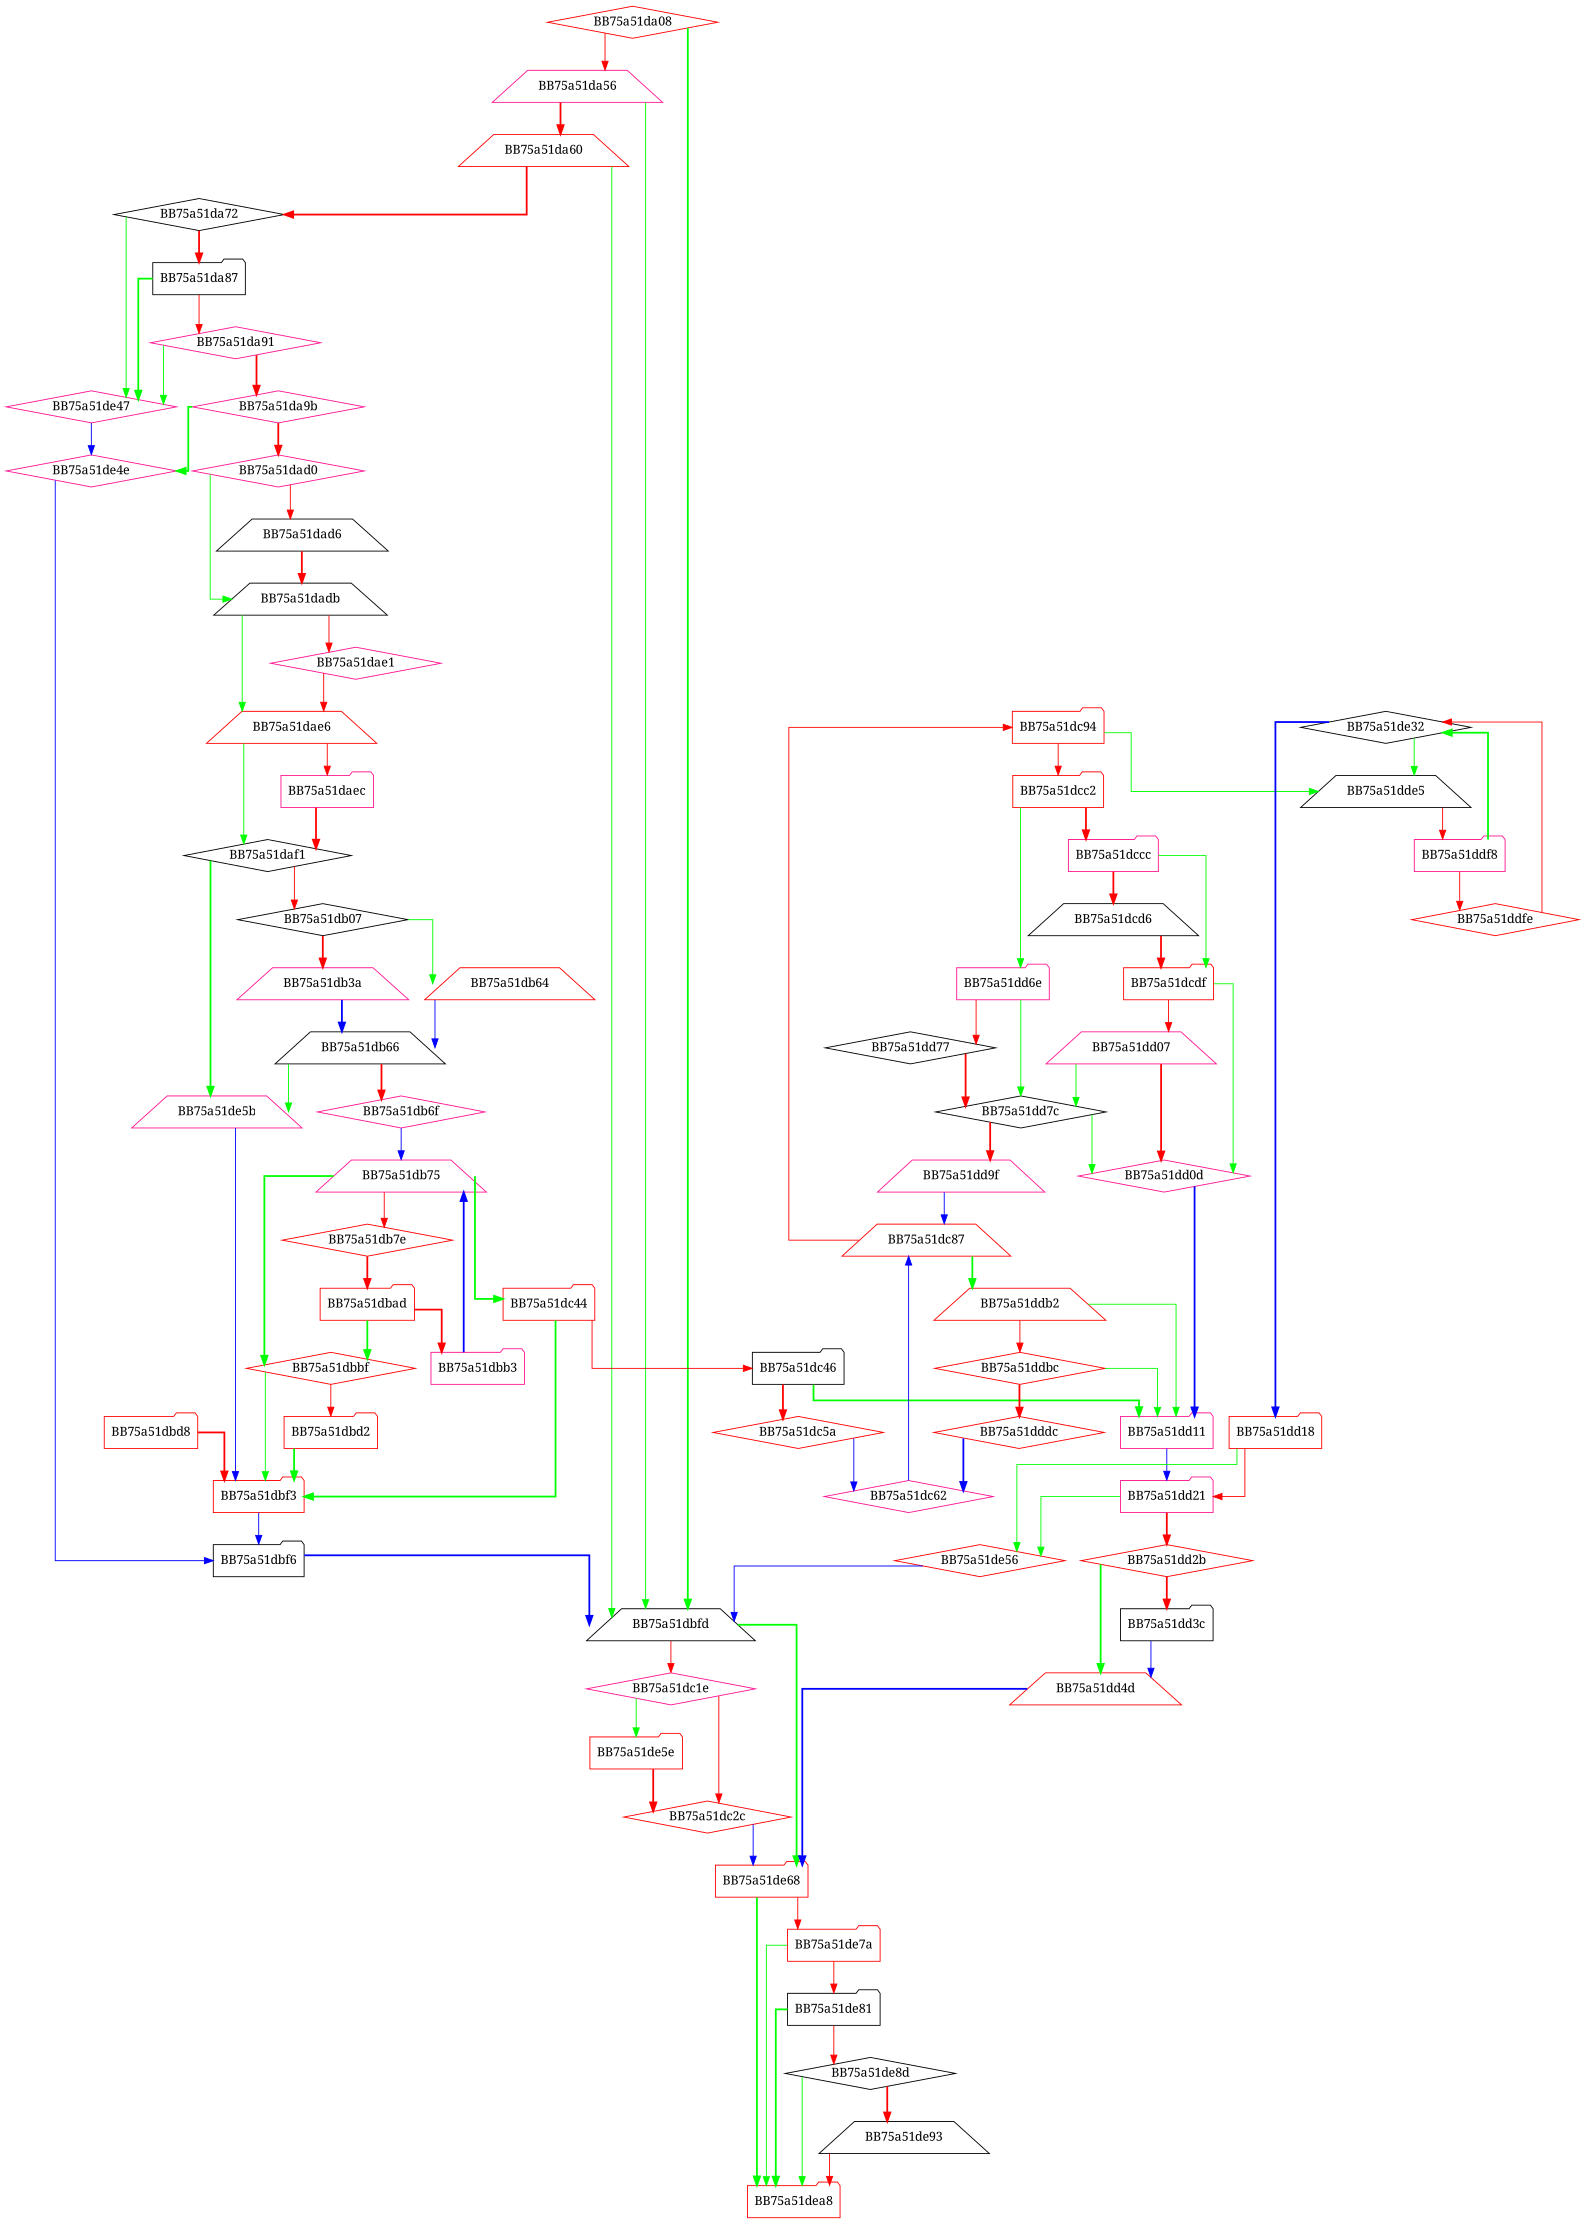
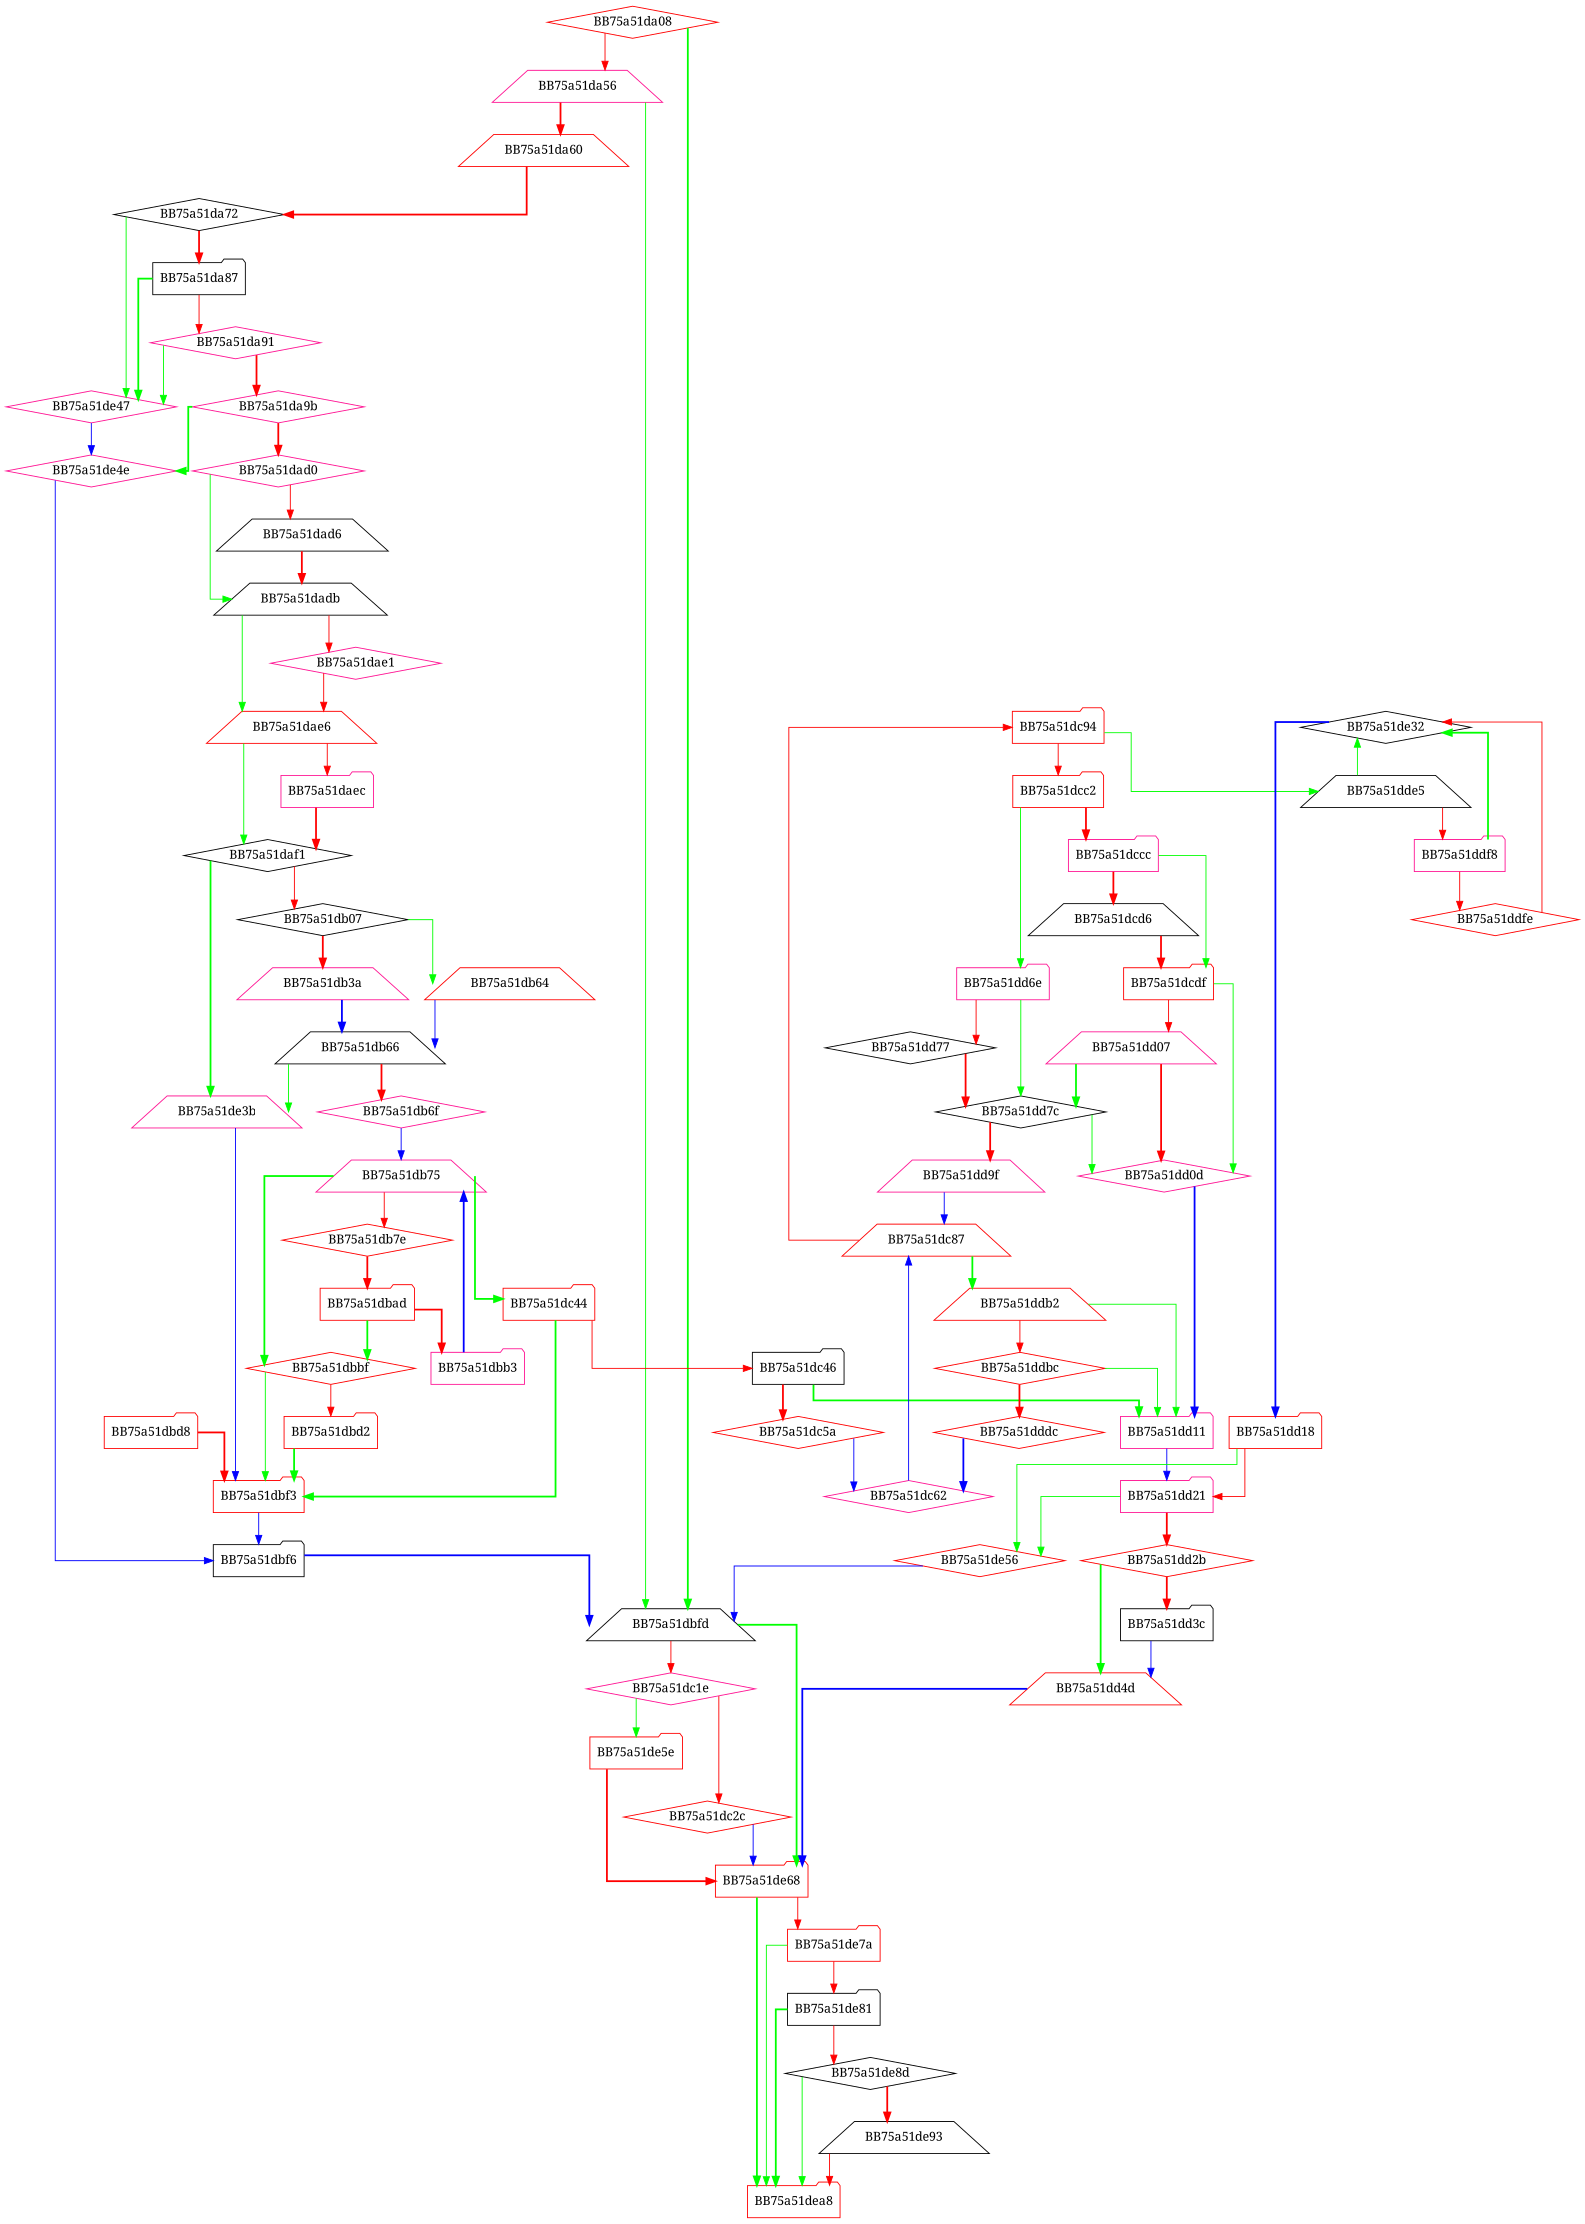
(1414, 752) -> (1357, 761)
(612, 888) -> none
(1076, 1081) -> (1076, 1081)
(217, 1112) -> (217, 1112)
(653, 1786) -> (607, 1875)
